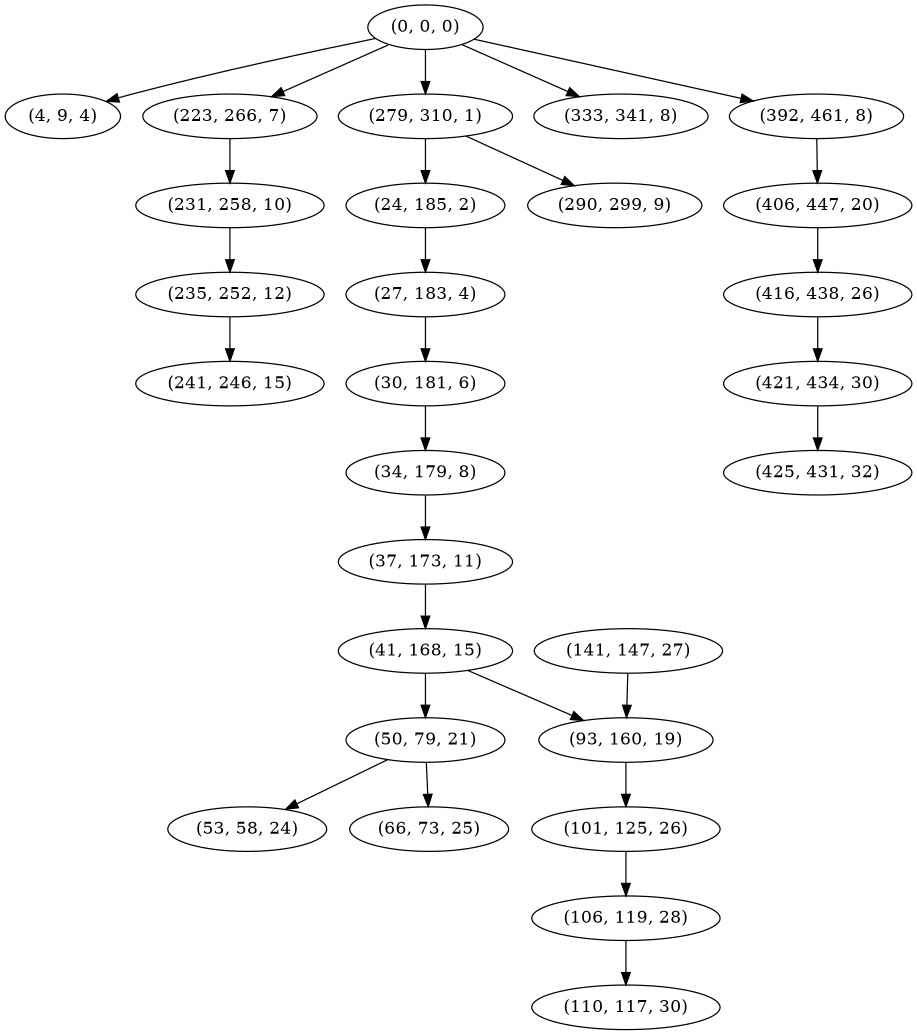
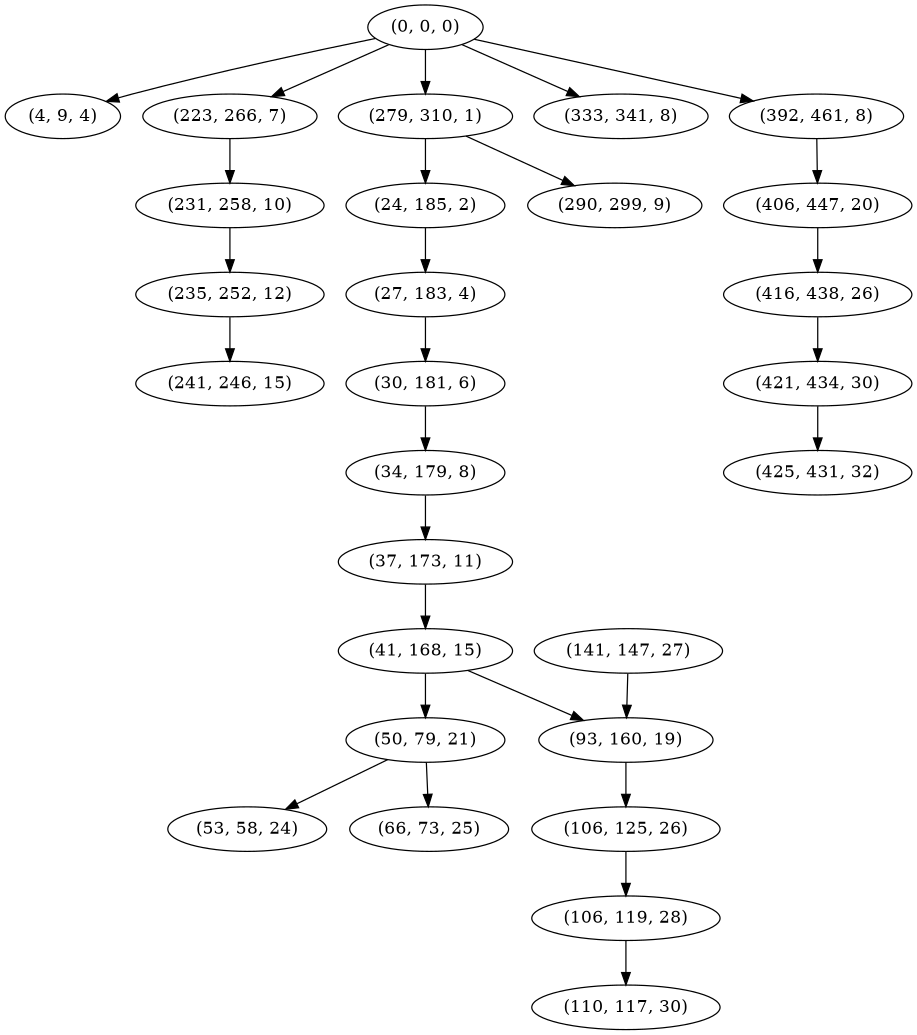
(626, 829) -> (626, 829)
